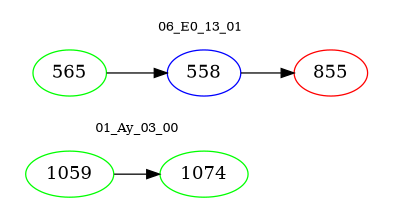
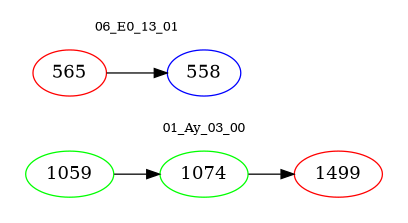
(70, 73) -> (70, 73)
(331, 73) -> none
none -> (338, 174)
